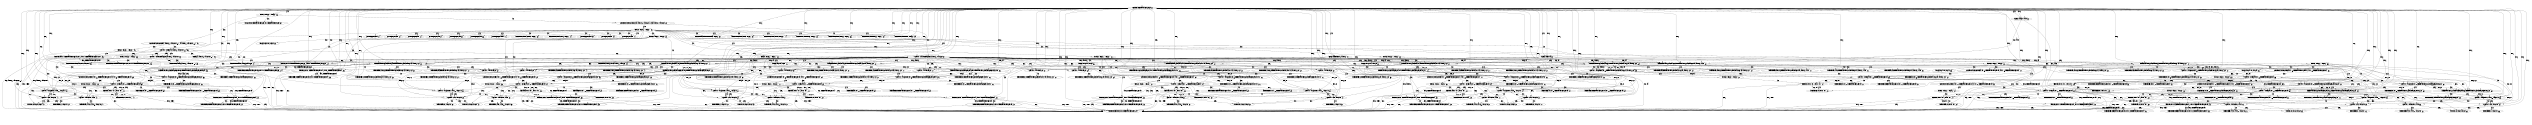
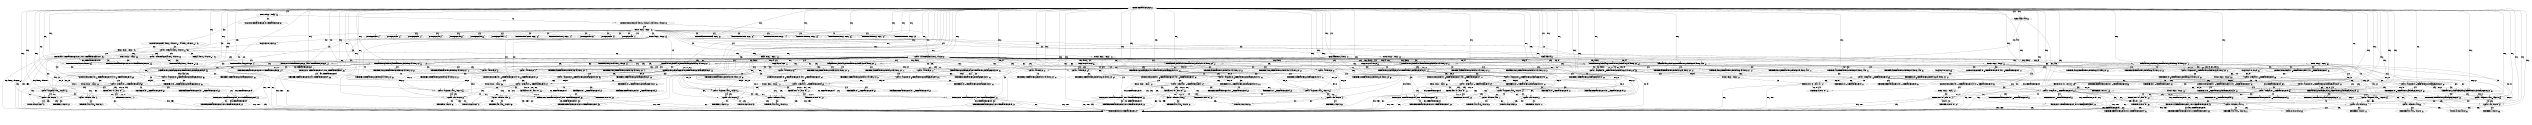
(1010, 9) -> none
(165, 54) -> (223, 47)
